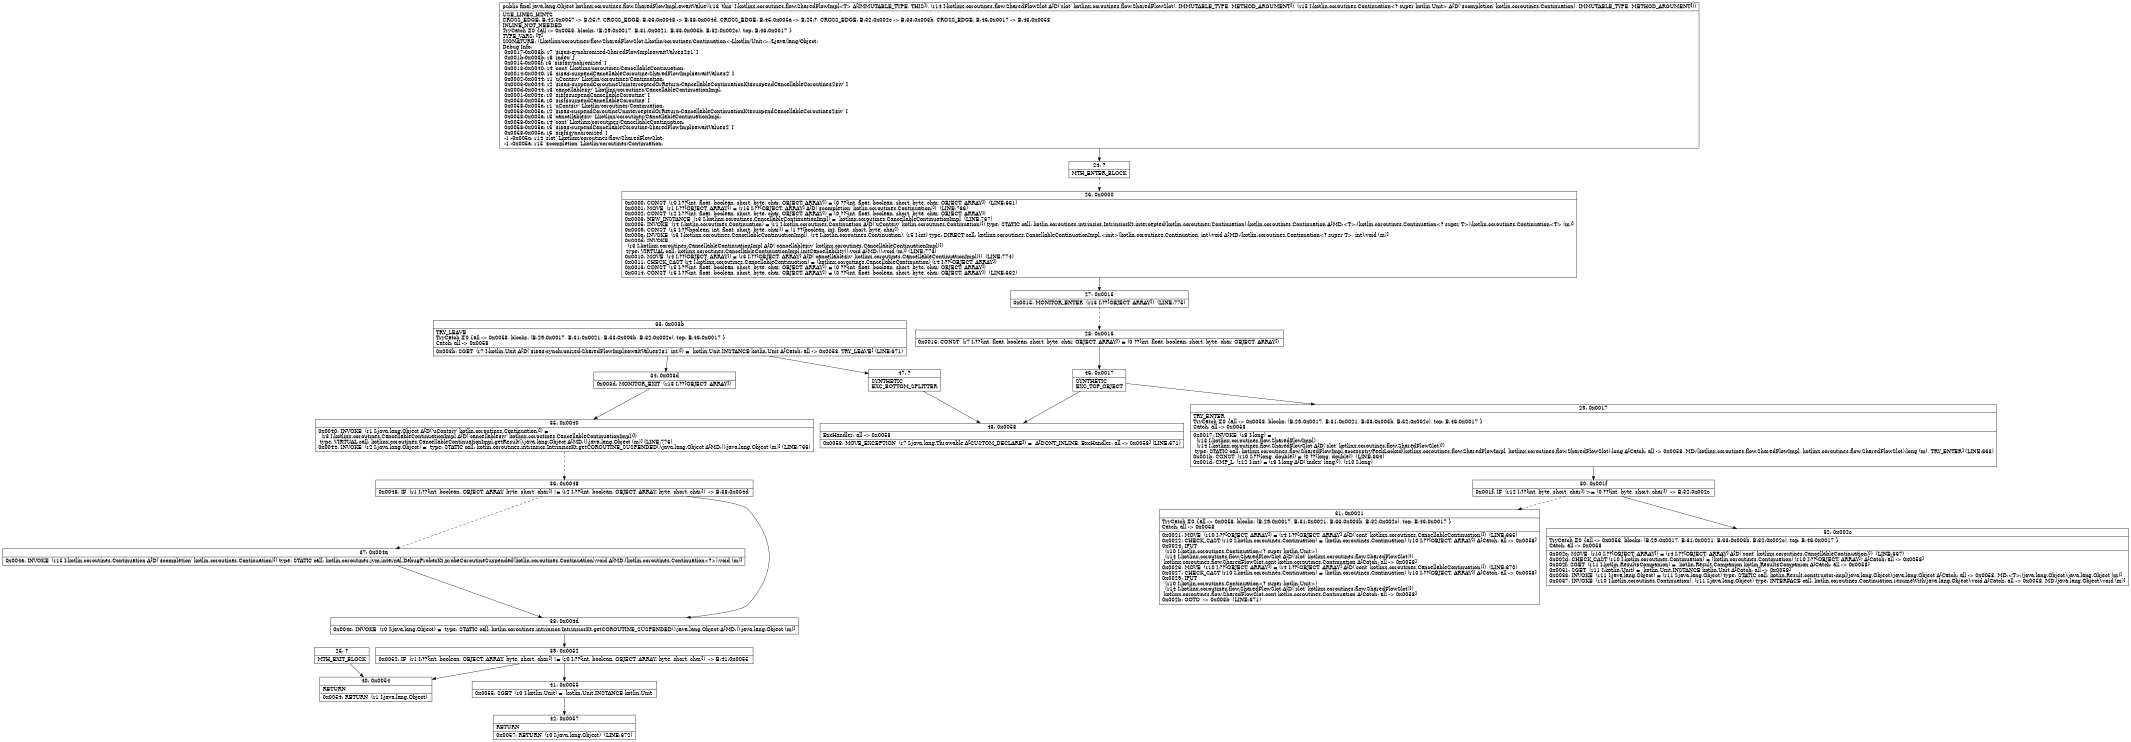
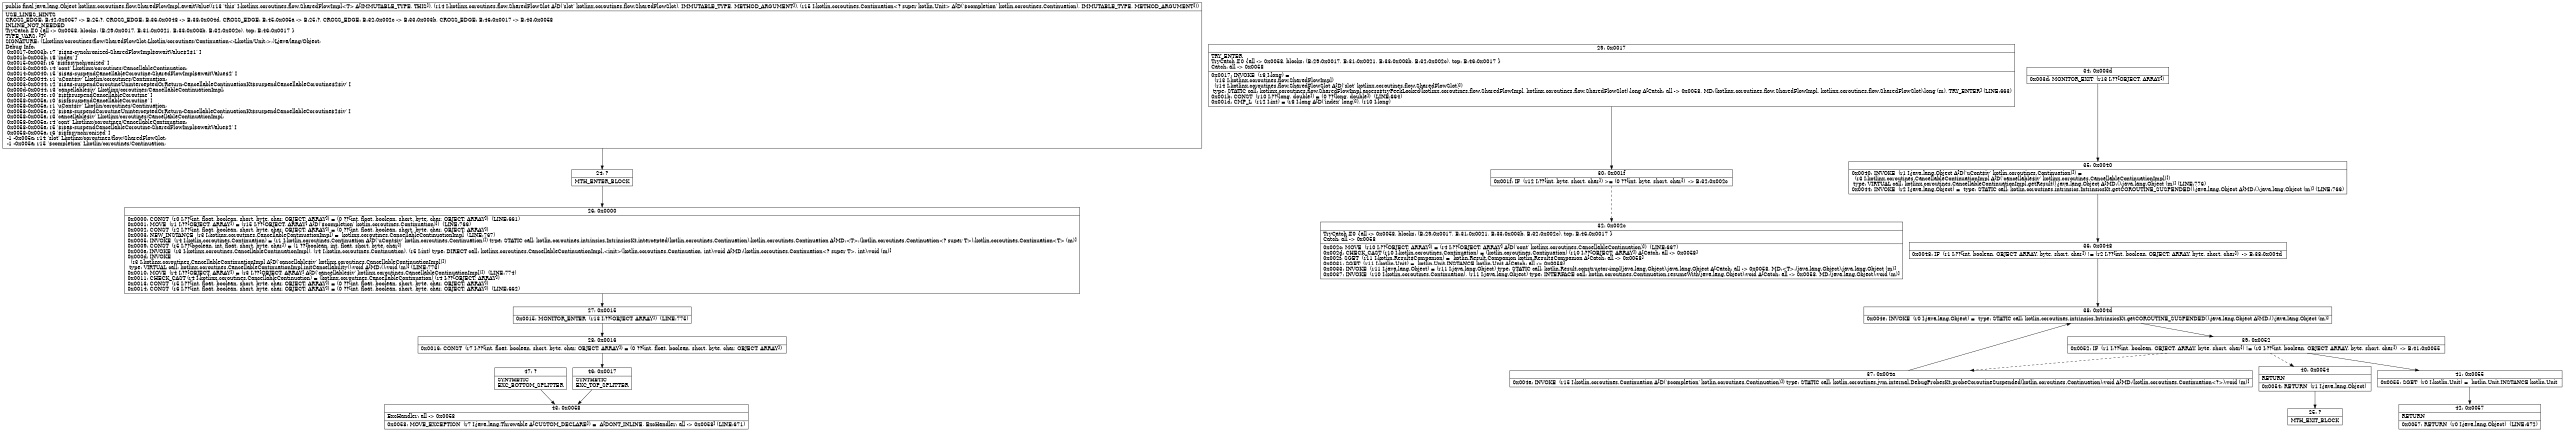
(1099, 183) -> (602, 195)
(1099, 317) -> (602, 328)
(670, 338) -> none
(1099, 387) -> (602, 385)
(1219, 394) -> none
(564, 464) -> (2098, 216)
(1678, 512) -> (1612, 202)
(471, 522) -> (2070, 362)
(1349, 557) -> none
(355, 669) -> (2315, 398)
(478, 671) -> (2280, 359)
